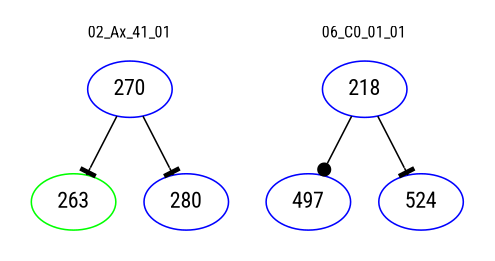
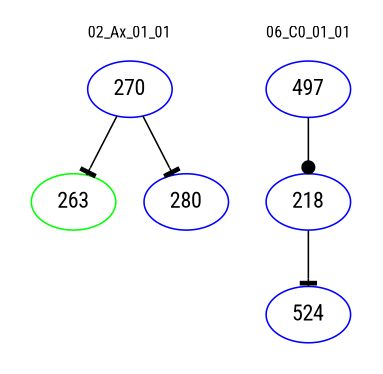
(130, 34) -> (130, 34)
(339, 140) -> (308, 139)
